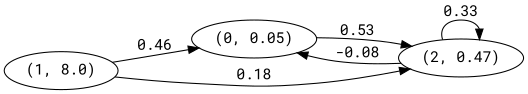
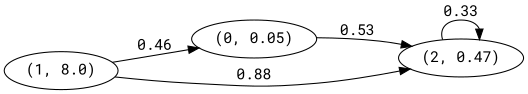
(354, 63) -> none
(254, 75) -> (254, 75)
